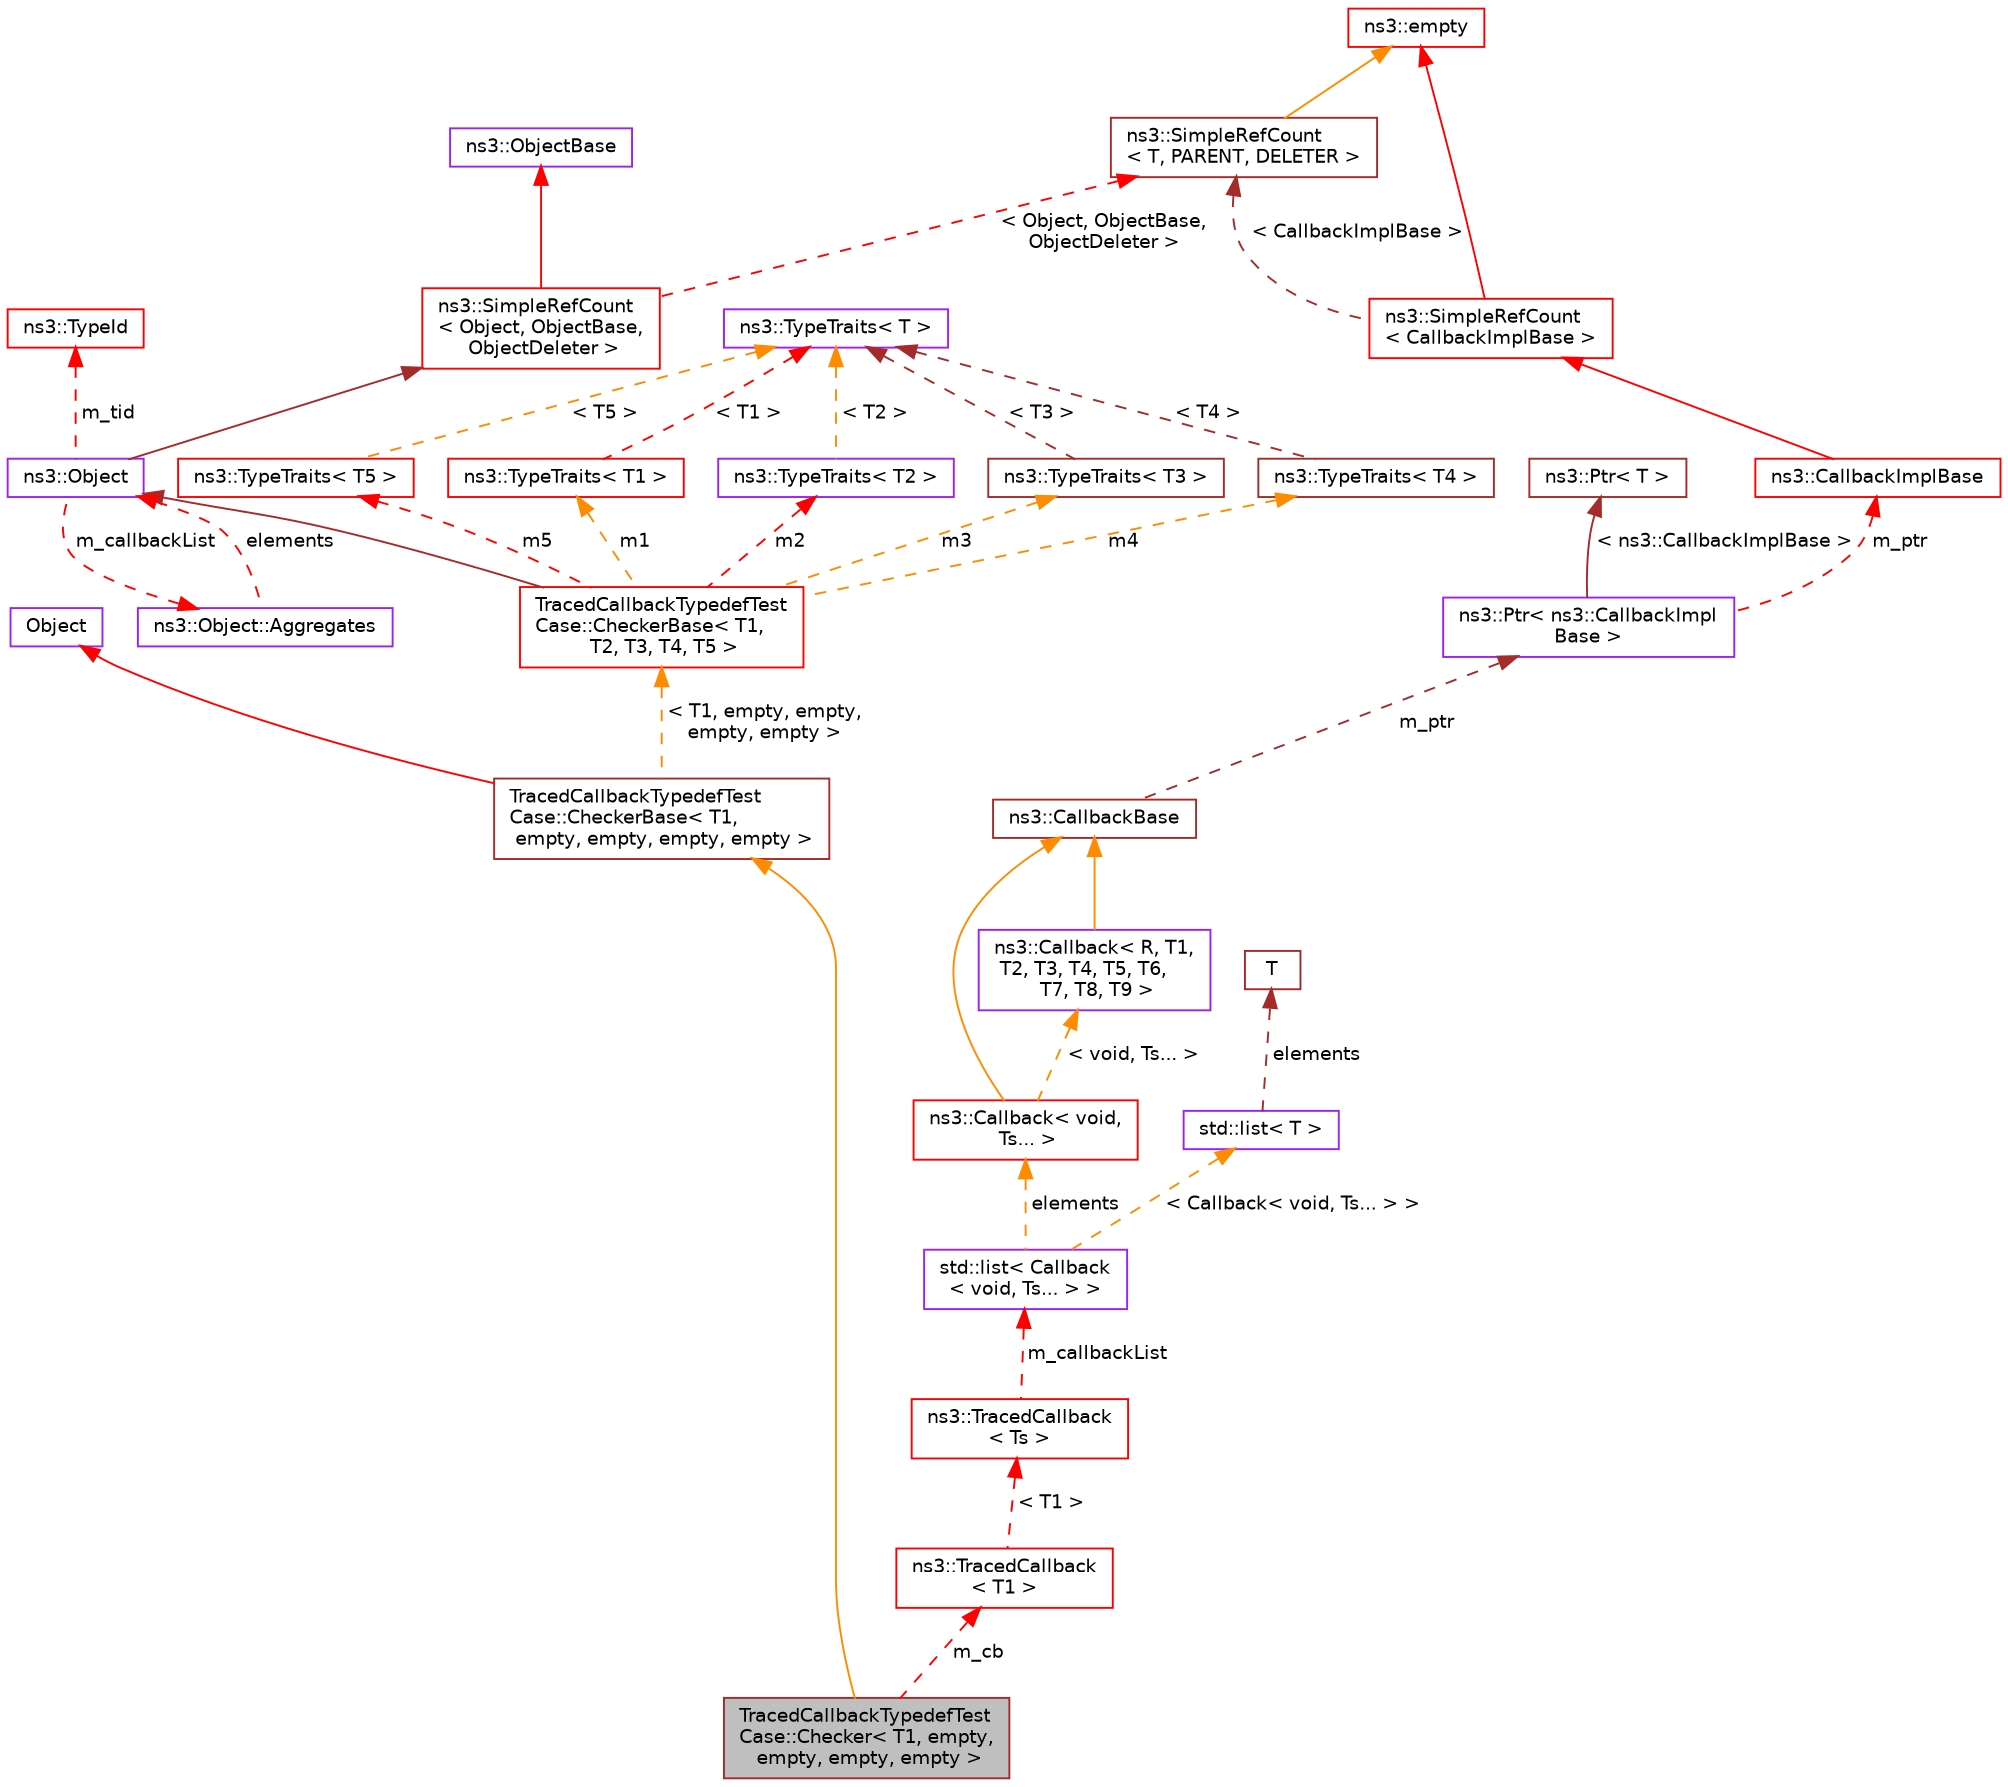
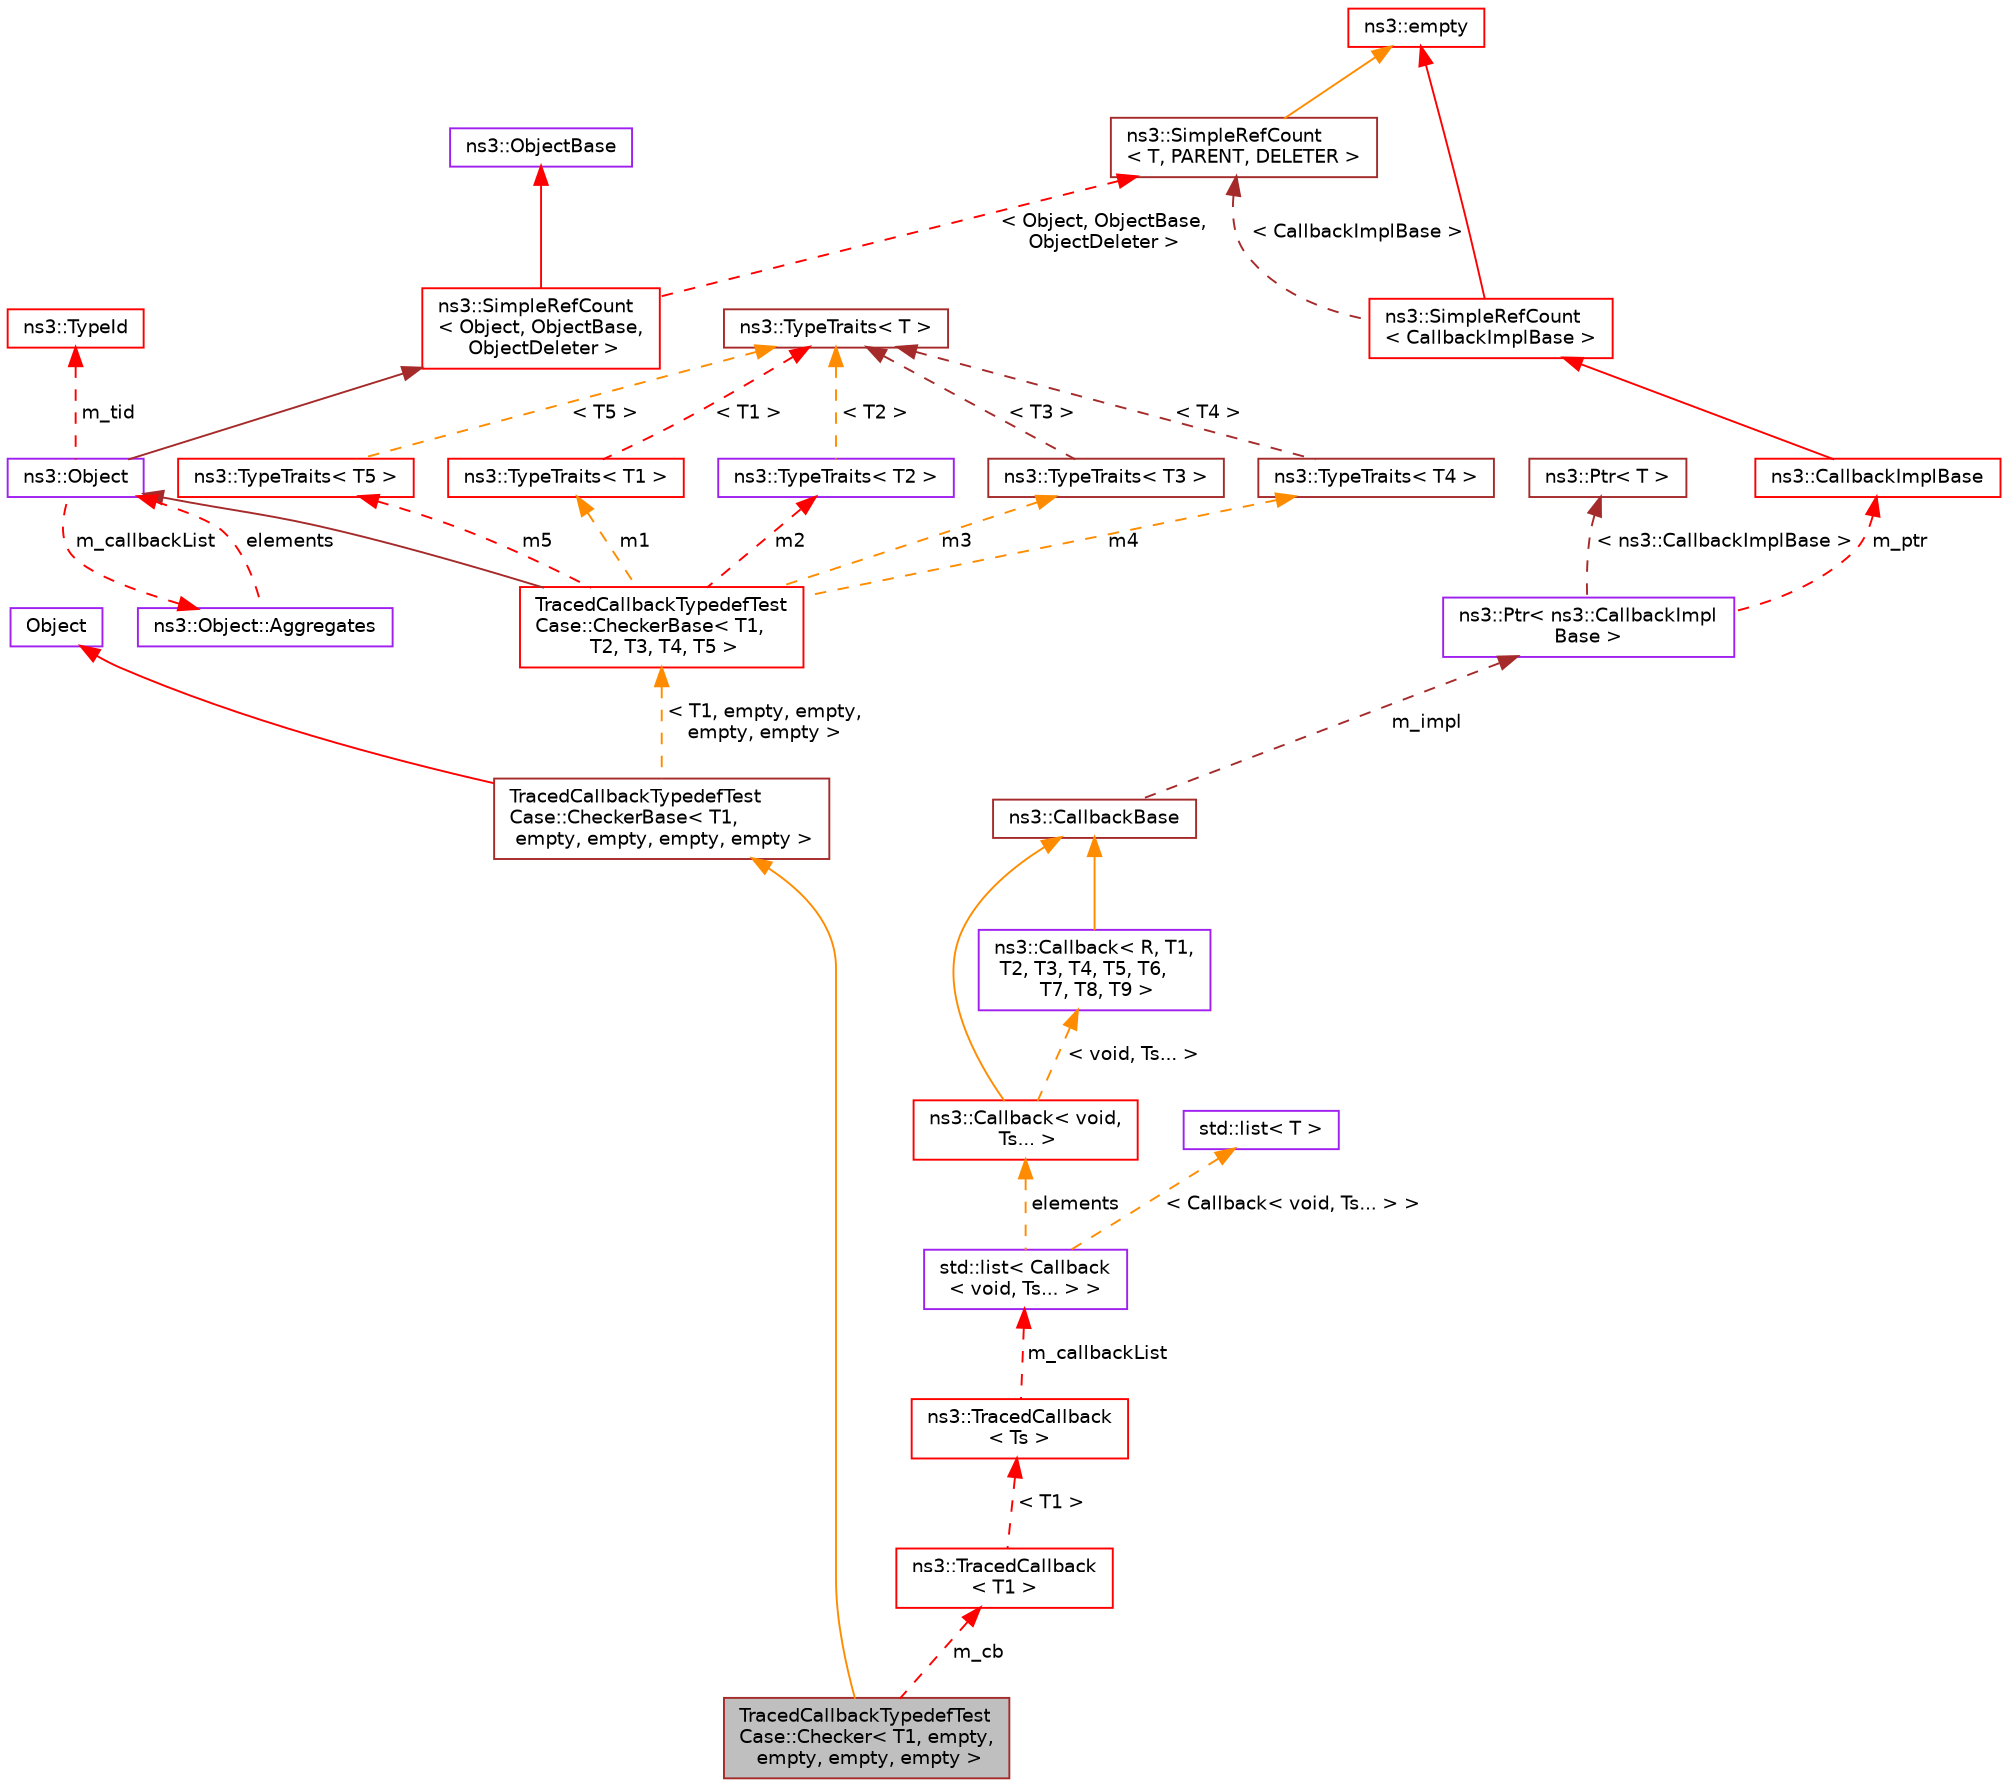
(836, 328) -> (836, 328)
(1588, 556) -> (1588, 556)
(1424, 723) -> (1424, 723)
(1273, 970) -> none
